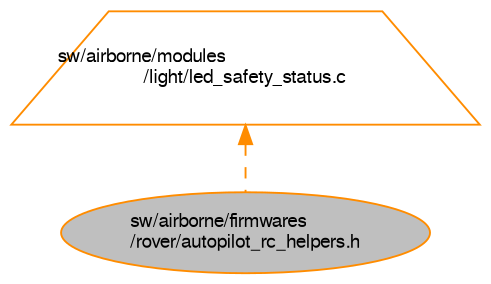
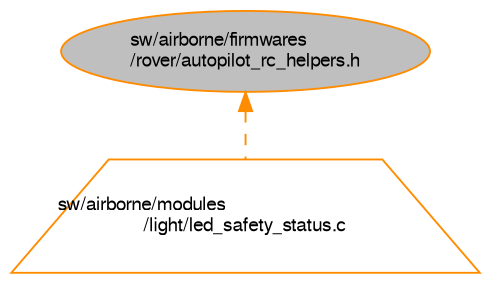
(246, 169) -> (246, 135)
